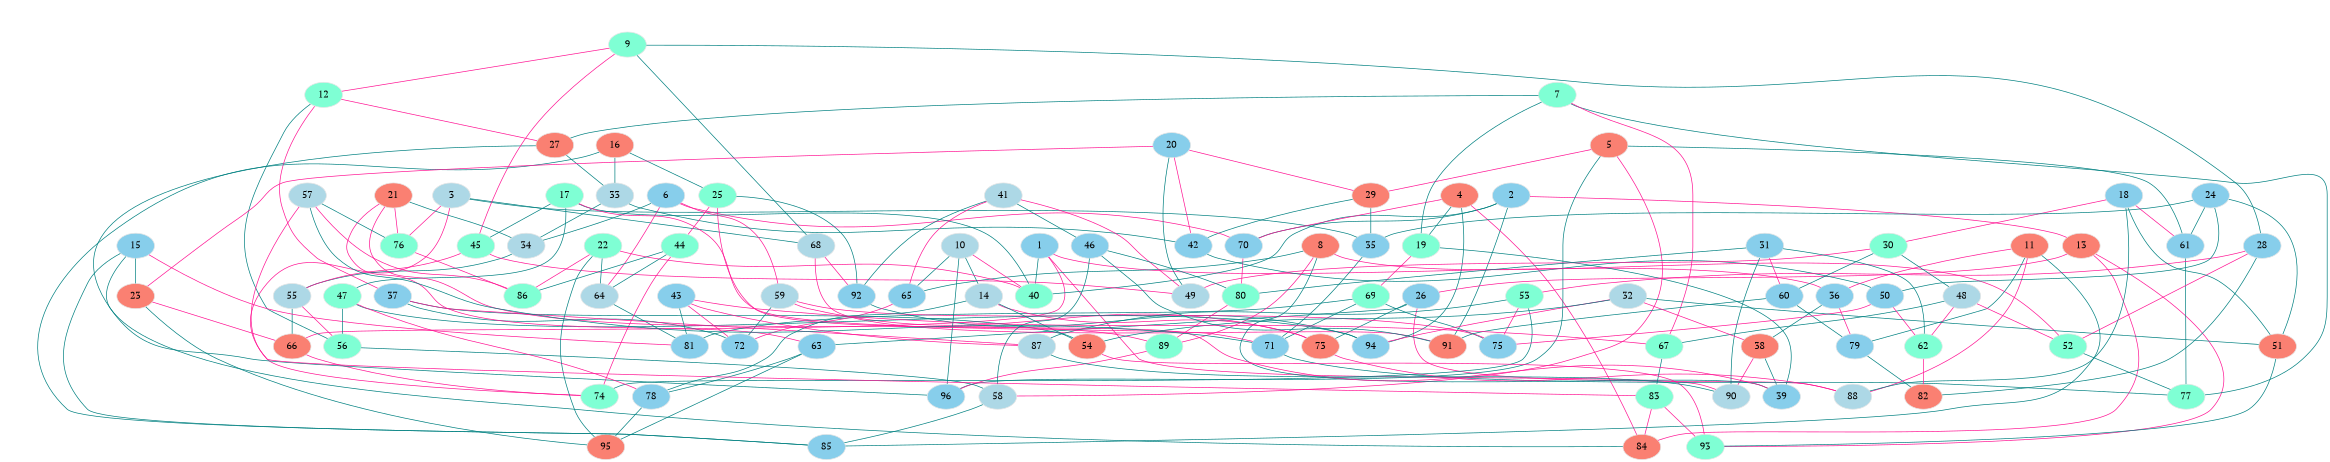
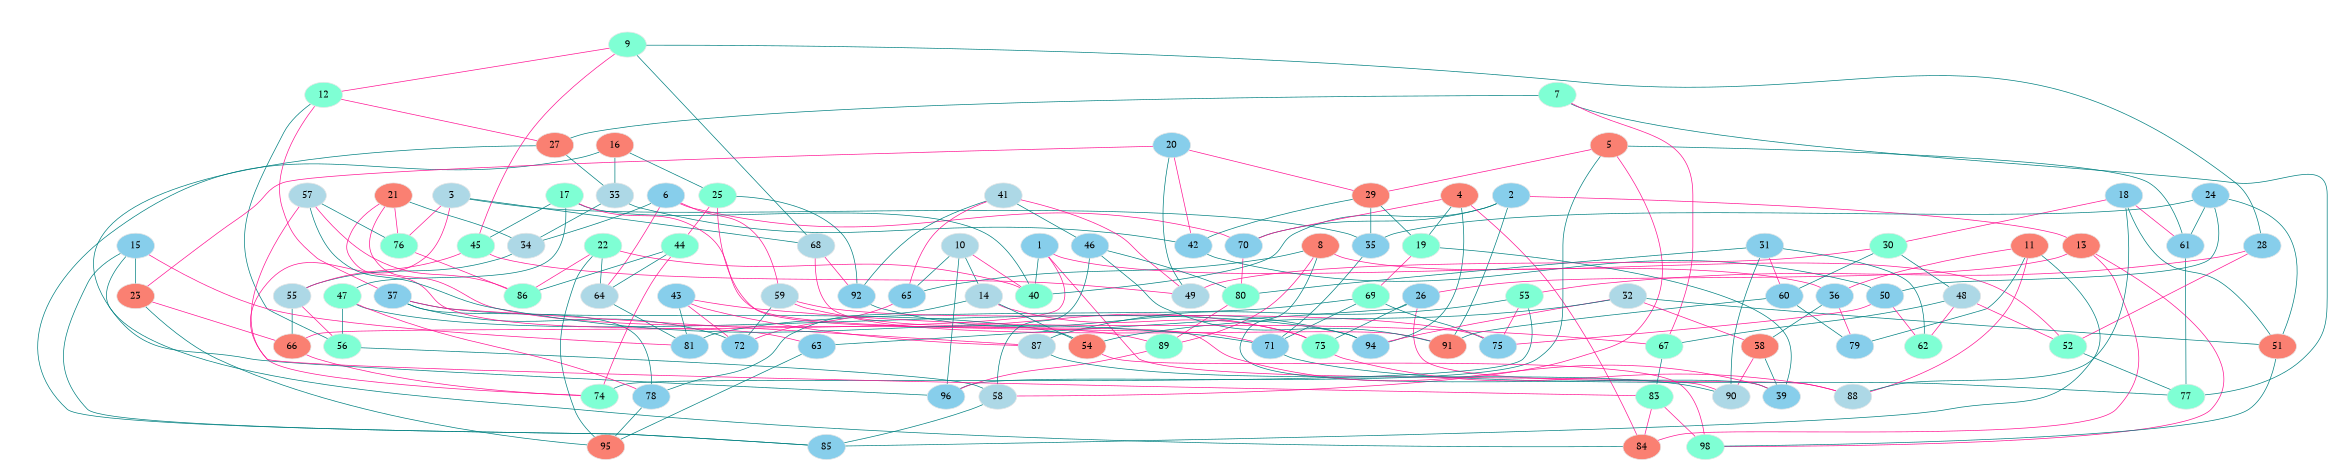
(1462, 152) -> (1401, 226)
(1321, 346) -> (1321, 346)
(752, 370) -> (549, 315)
(1923, 397) -> none
(1705, 447) -> (1705, 447)
